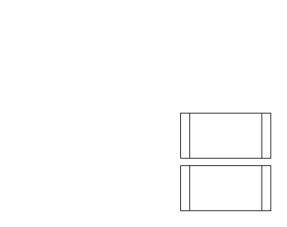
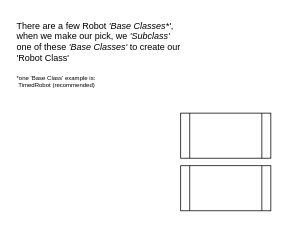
none -> (101, 53)
